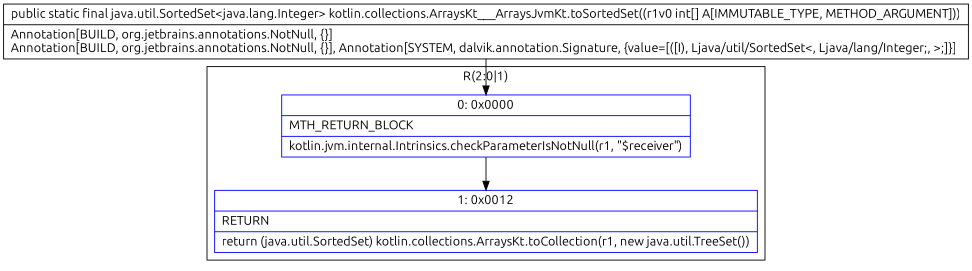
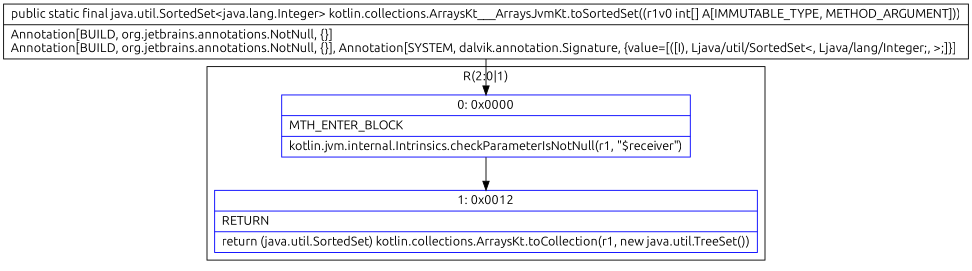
(351, 126) -> (346, 126)
